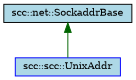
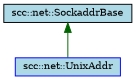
(68, 67) -> (68, 67)
